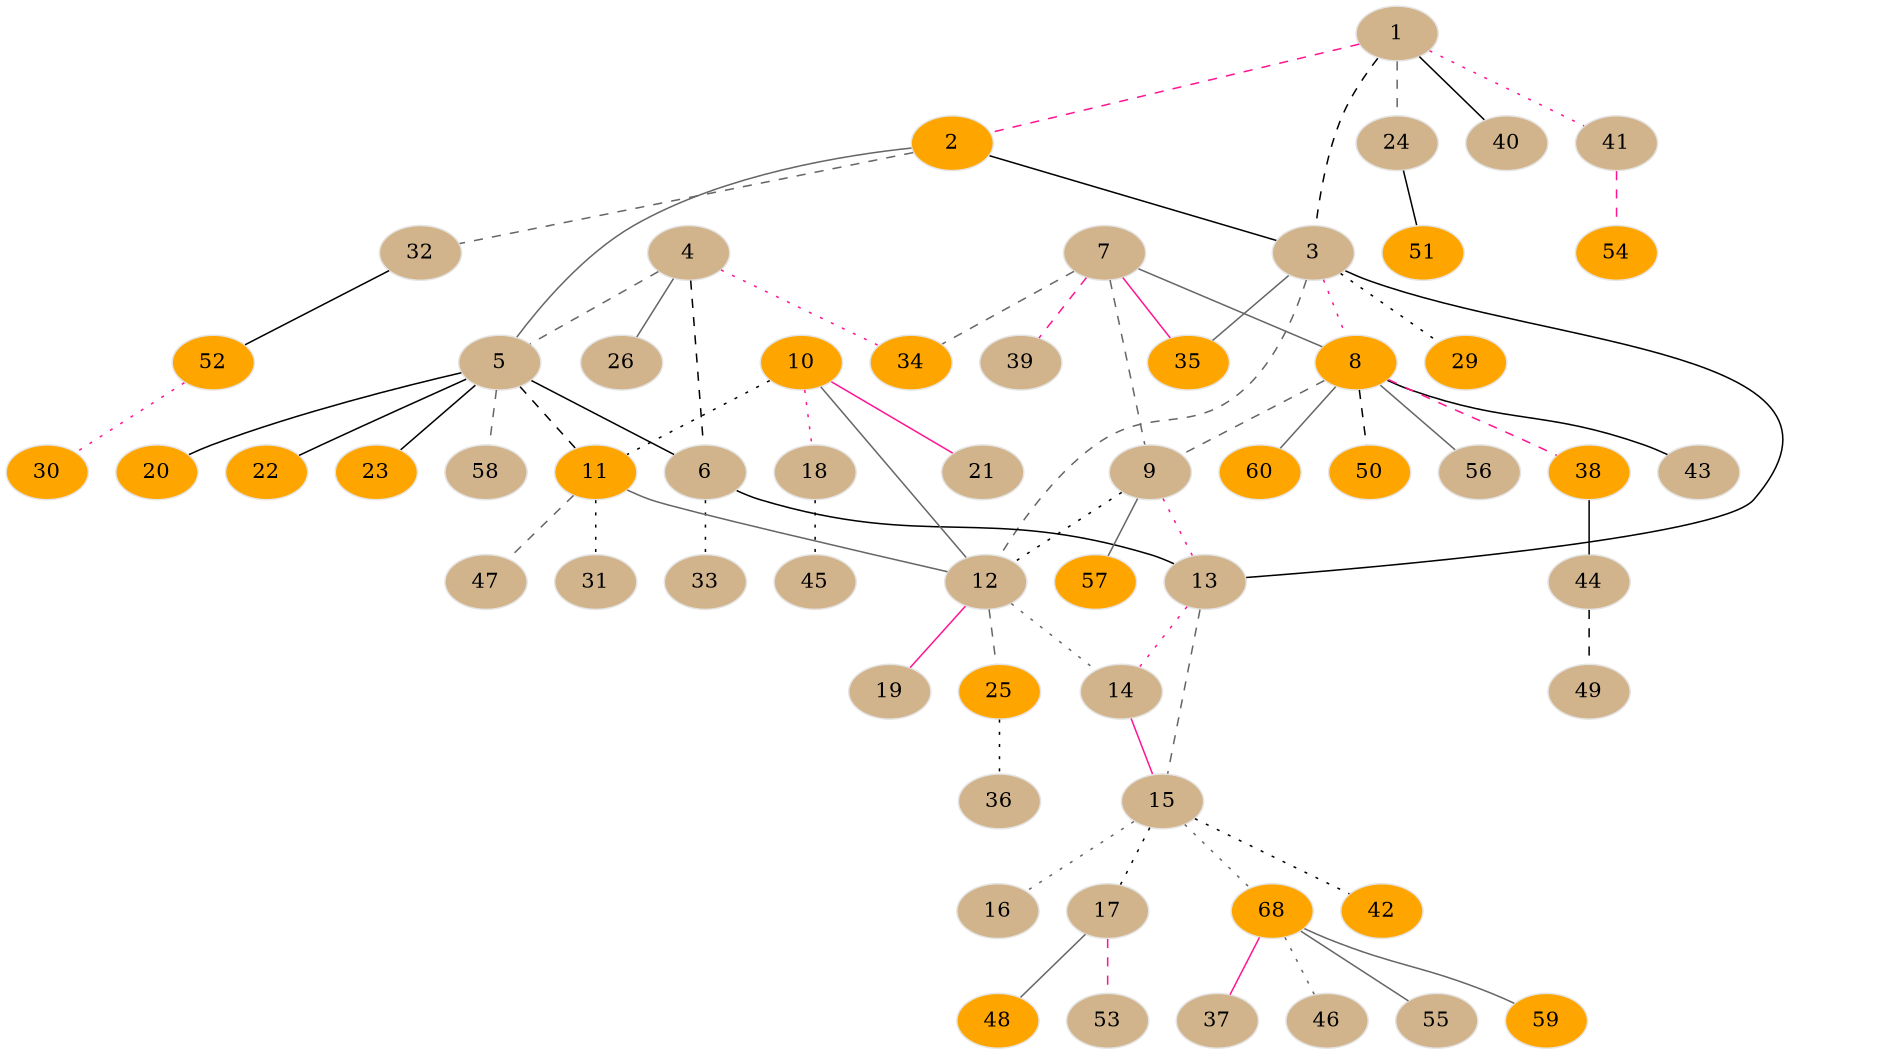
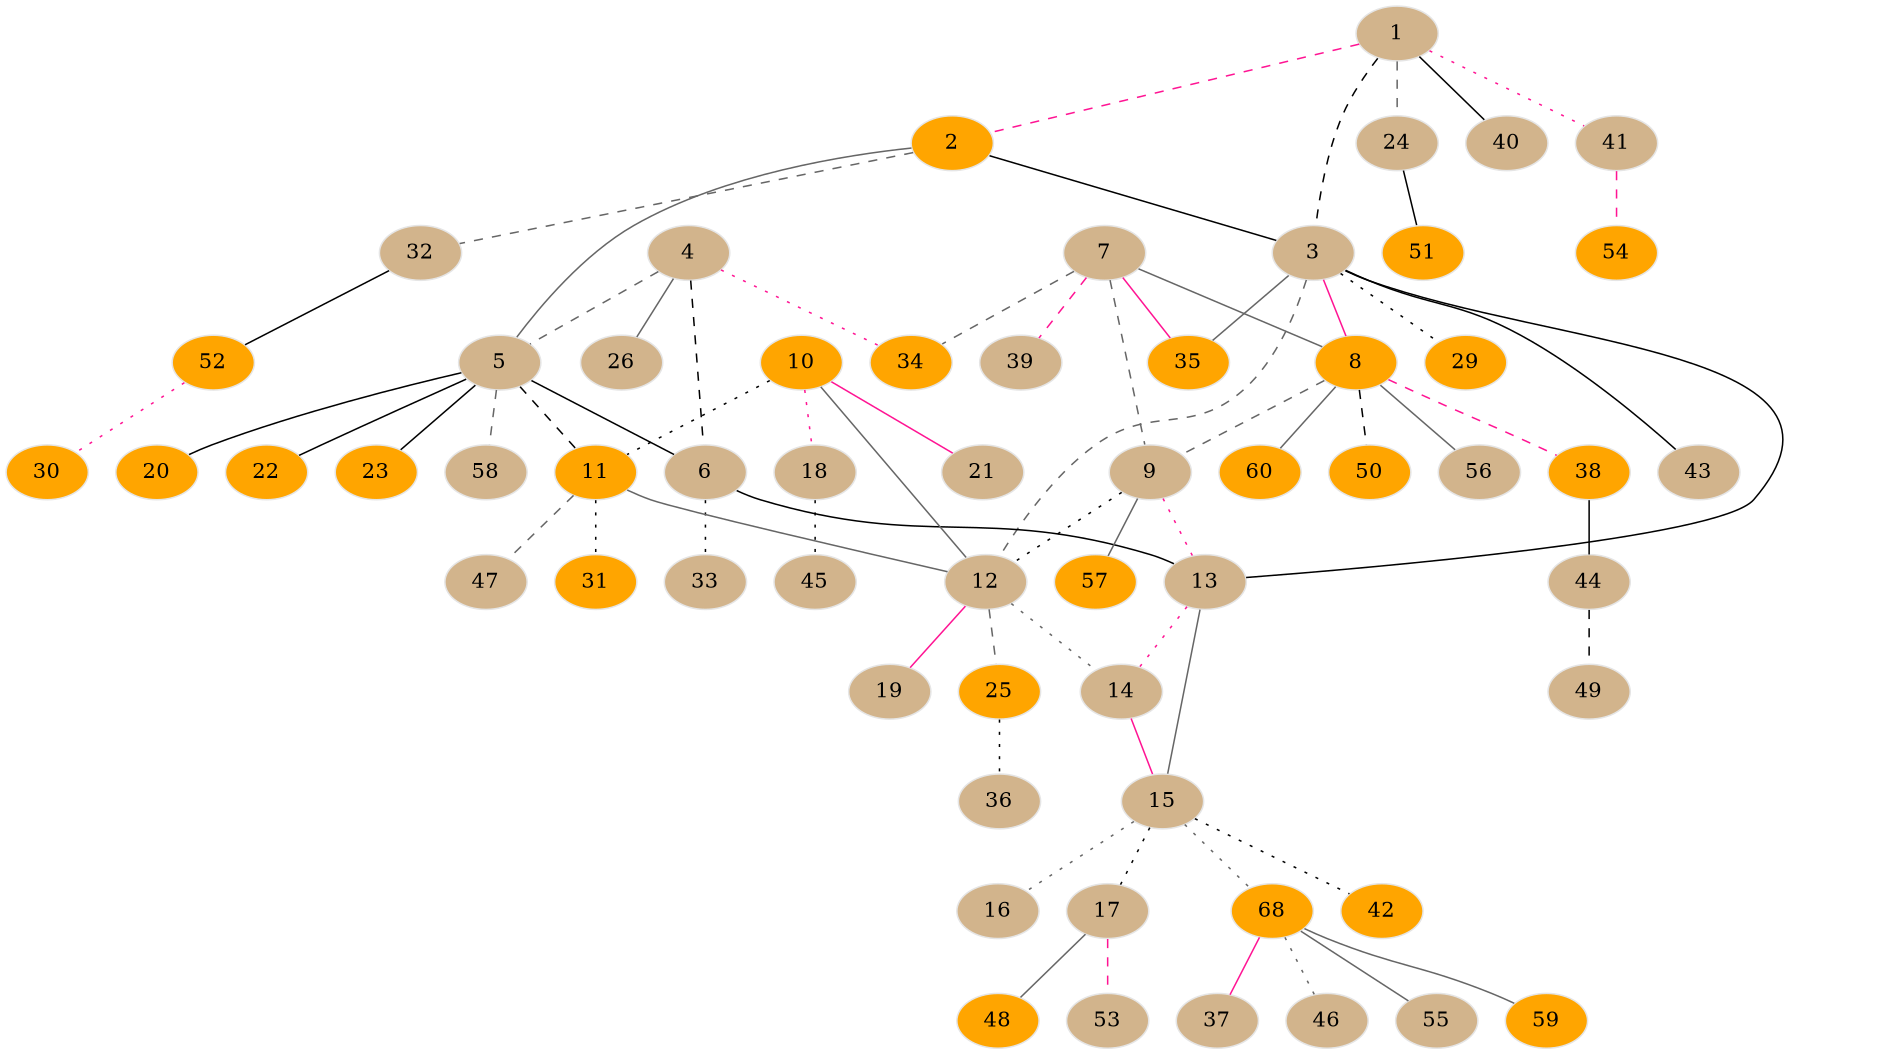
(1335, 308) -> (1335, 308)
(1527, 417) -> (1523, 337)
(596, 582) -> (596, 582)
(1184, 692) -> (1184, 692)
